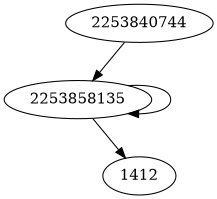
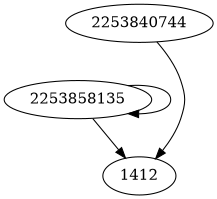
(112, 57) -> (184, 95)
